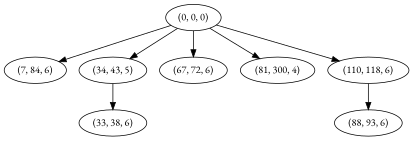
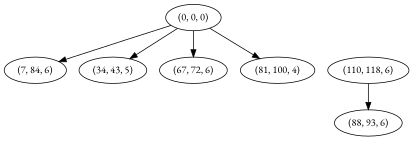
(274, 42) -> none
(278, 70) -> (278, 70)
(113, 123) -> none
